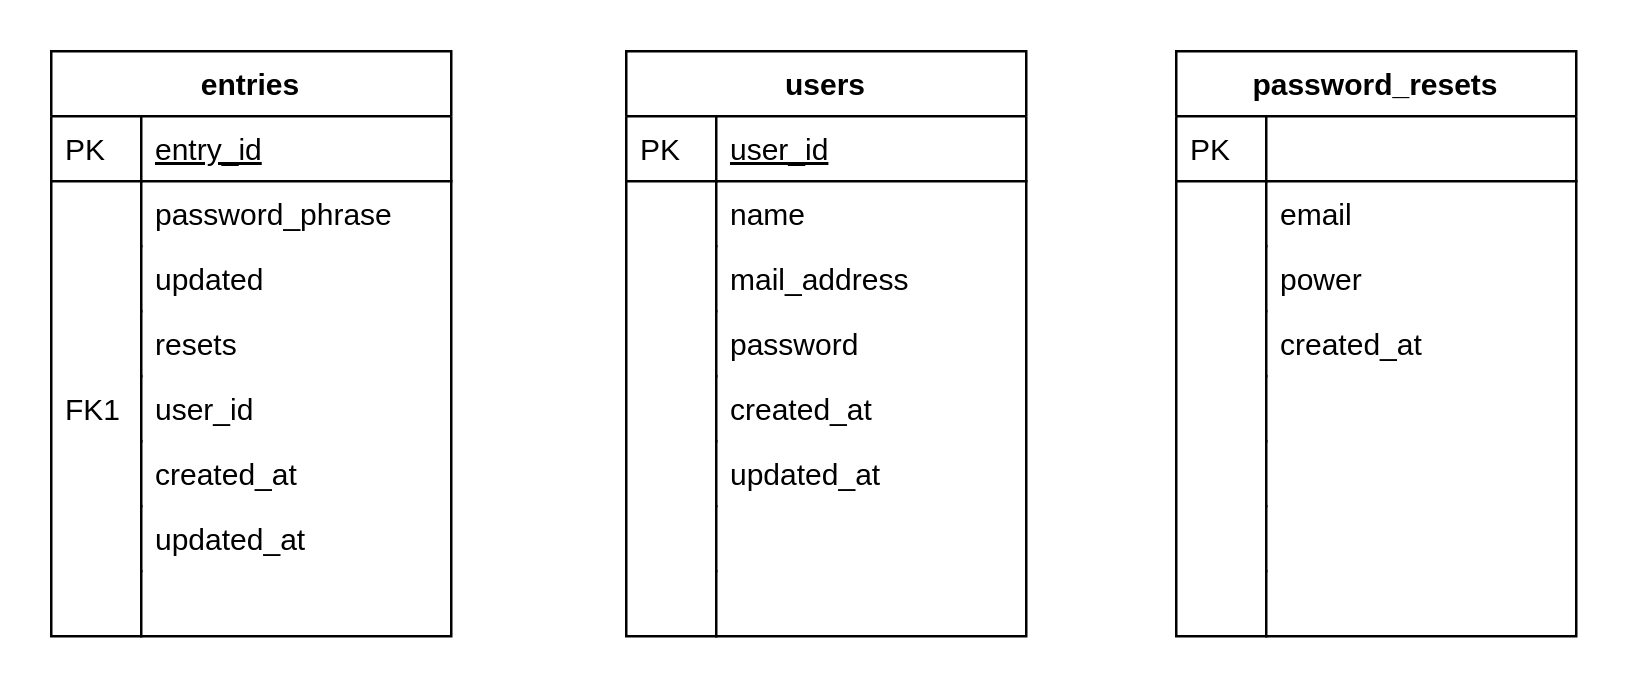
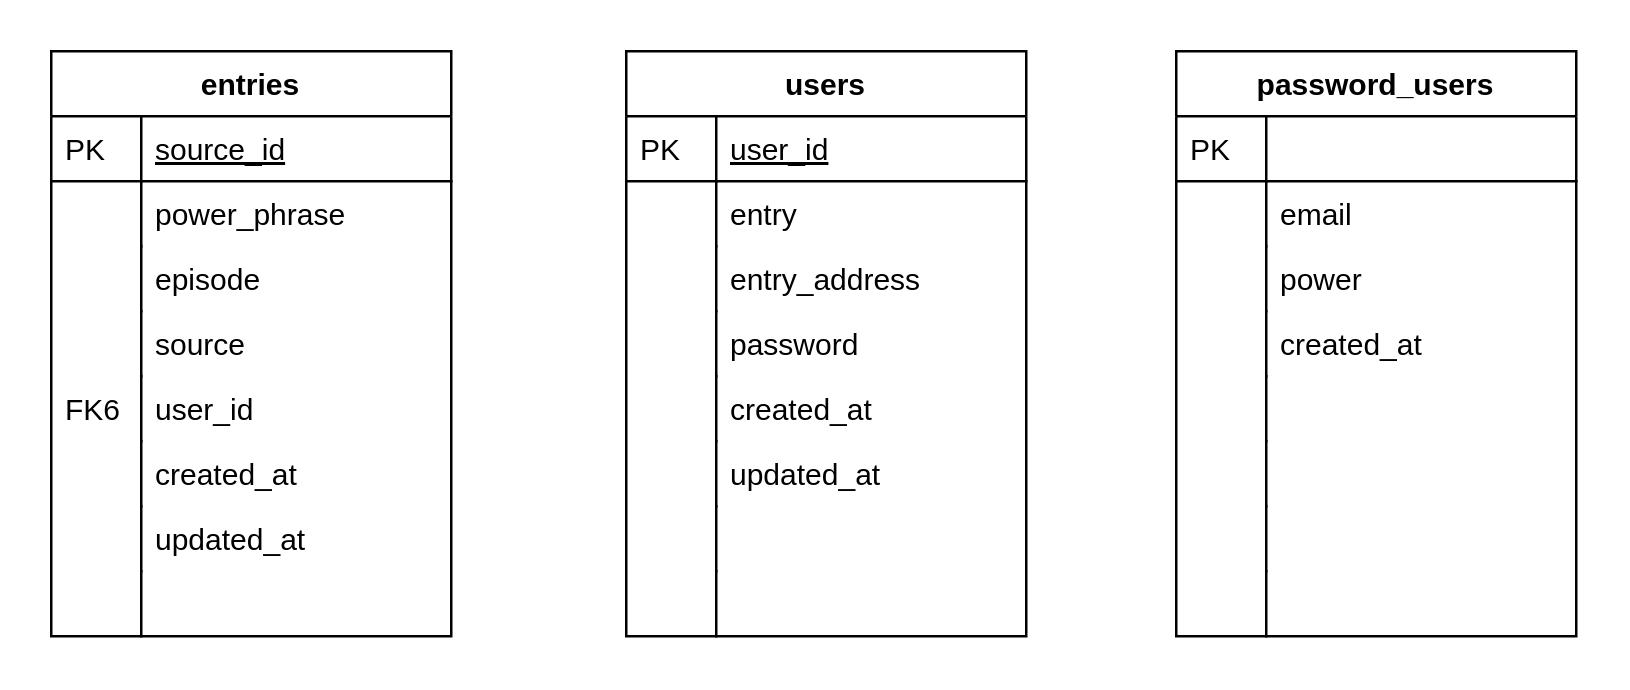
(1375, 85) -> (1375, 85)
(218, 150) -> (227, 150)
(281, 215) -> (256, 215)
(764, 215) -> (772, 215)
(214, 280) -> (210, 280)
(823, 280) -> (839, 280)
(205, 345) -> (205, 345)
(90, 410) -> (90, 410)
